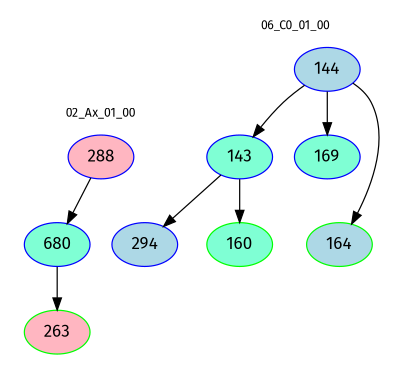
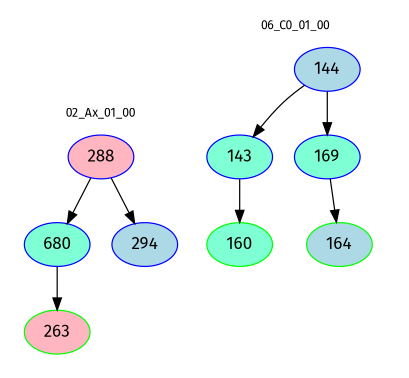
(379, 146) -> (332, 194)
(205, 189) -> (120, 195)
